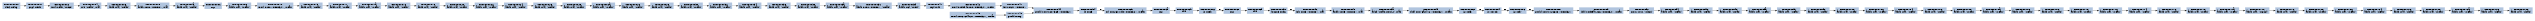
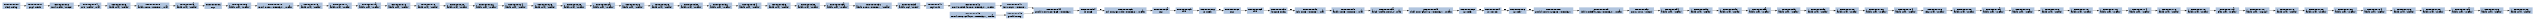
(1935, 11) -> (1935, 11)
(2227, 11) -> (2227, 11)
